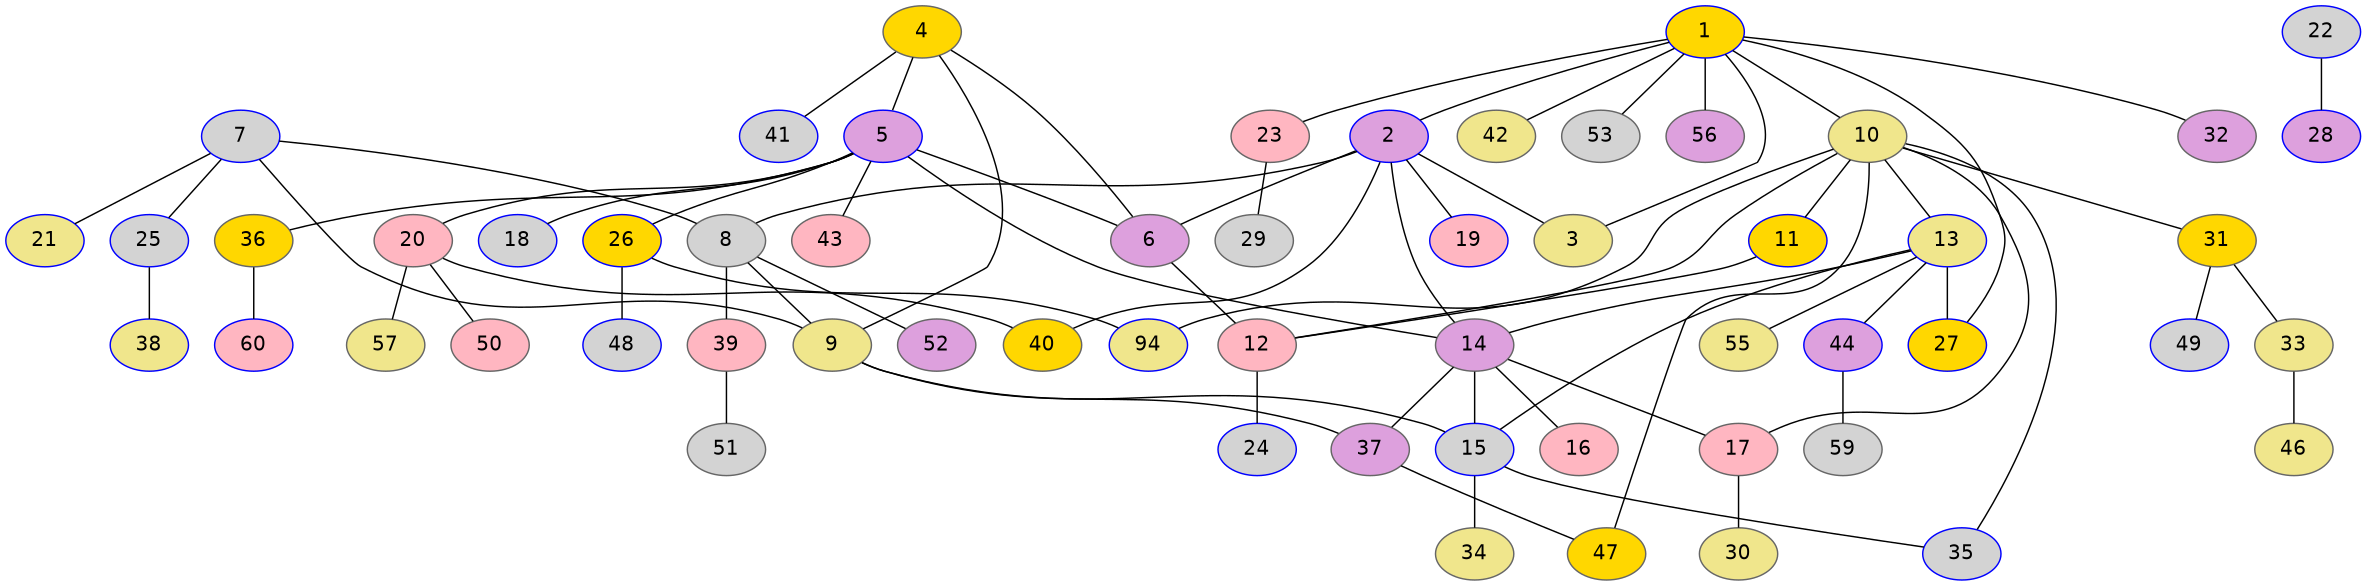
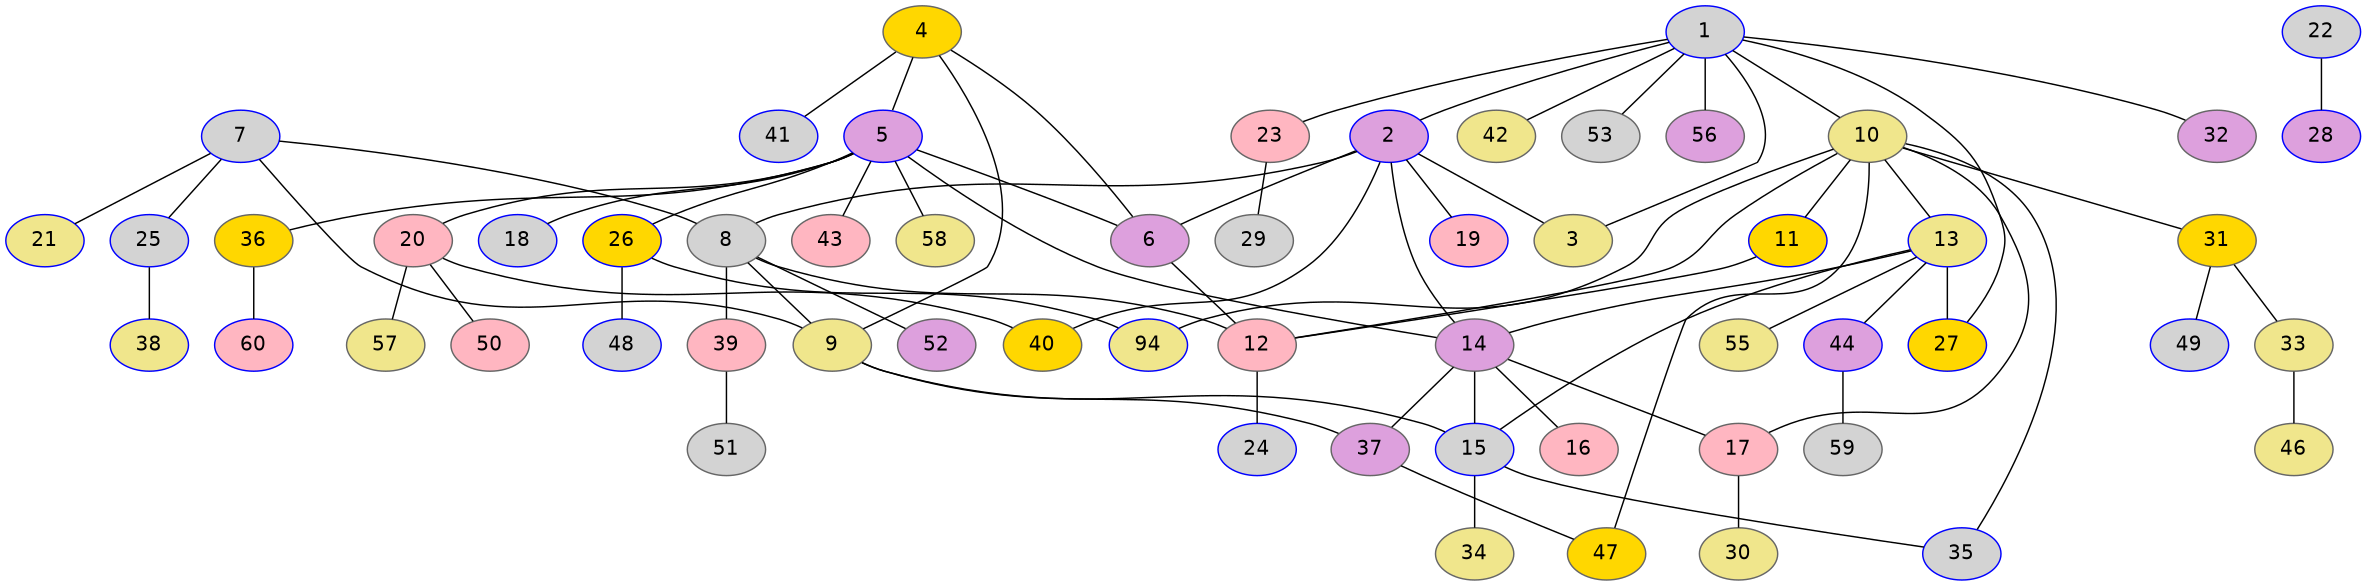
(1705, 32) -> (1705, 32)
none -> (935, 241)
none -> (1027, 294)
